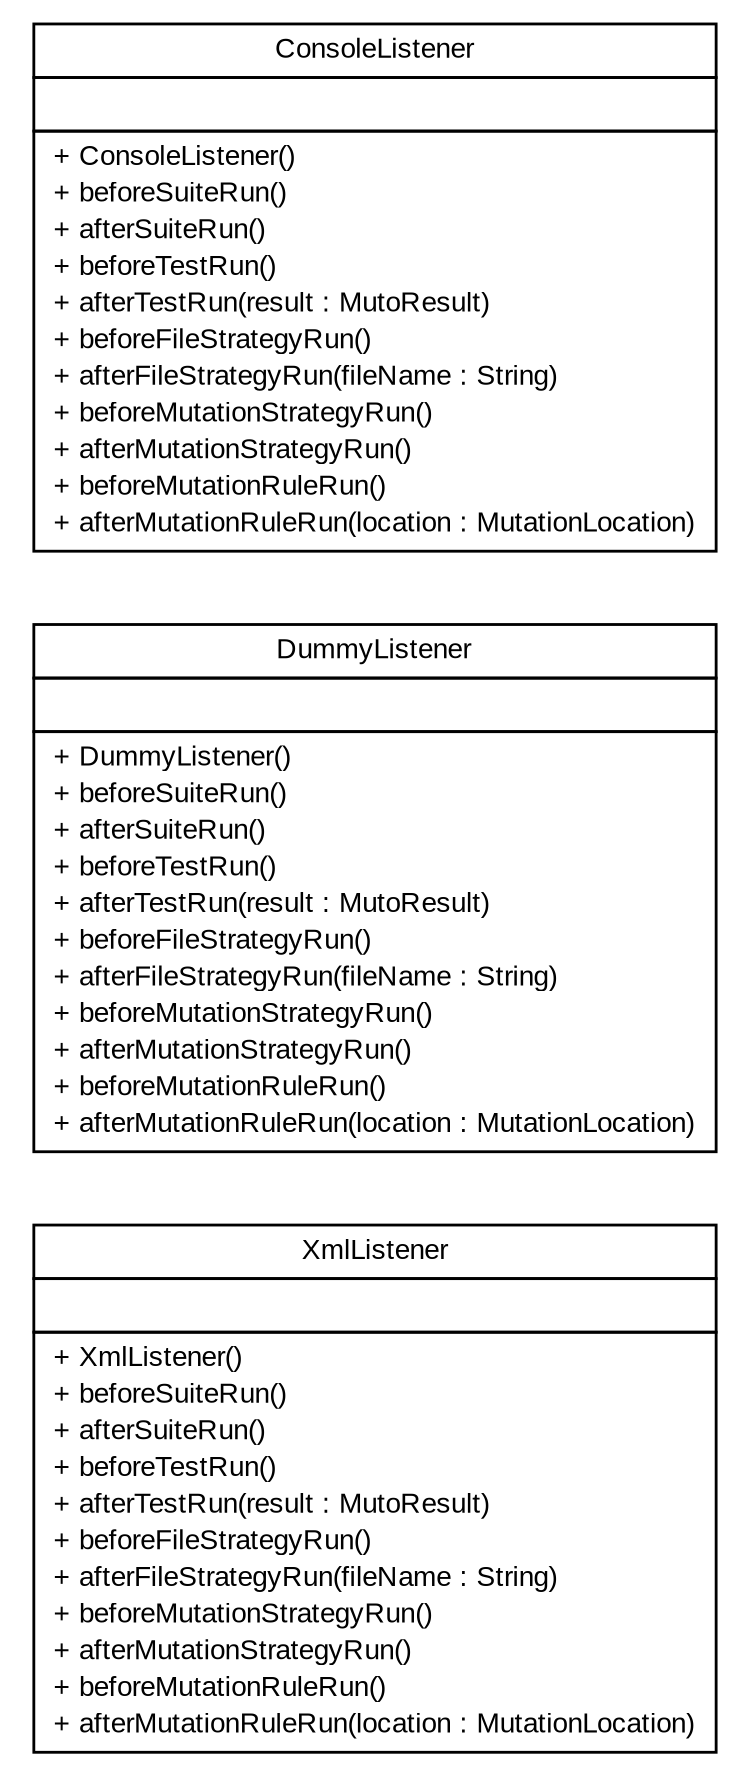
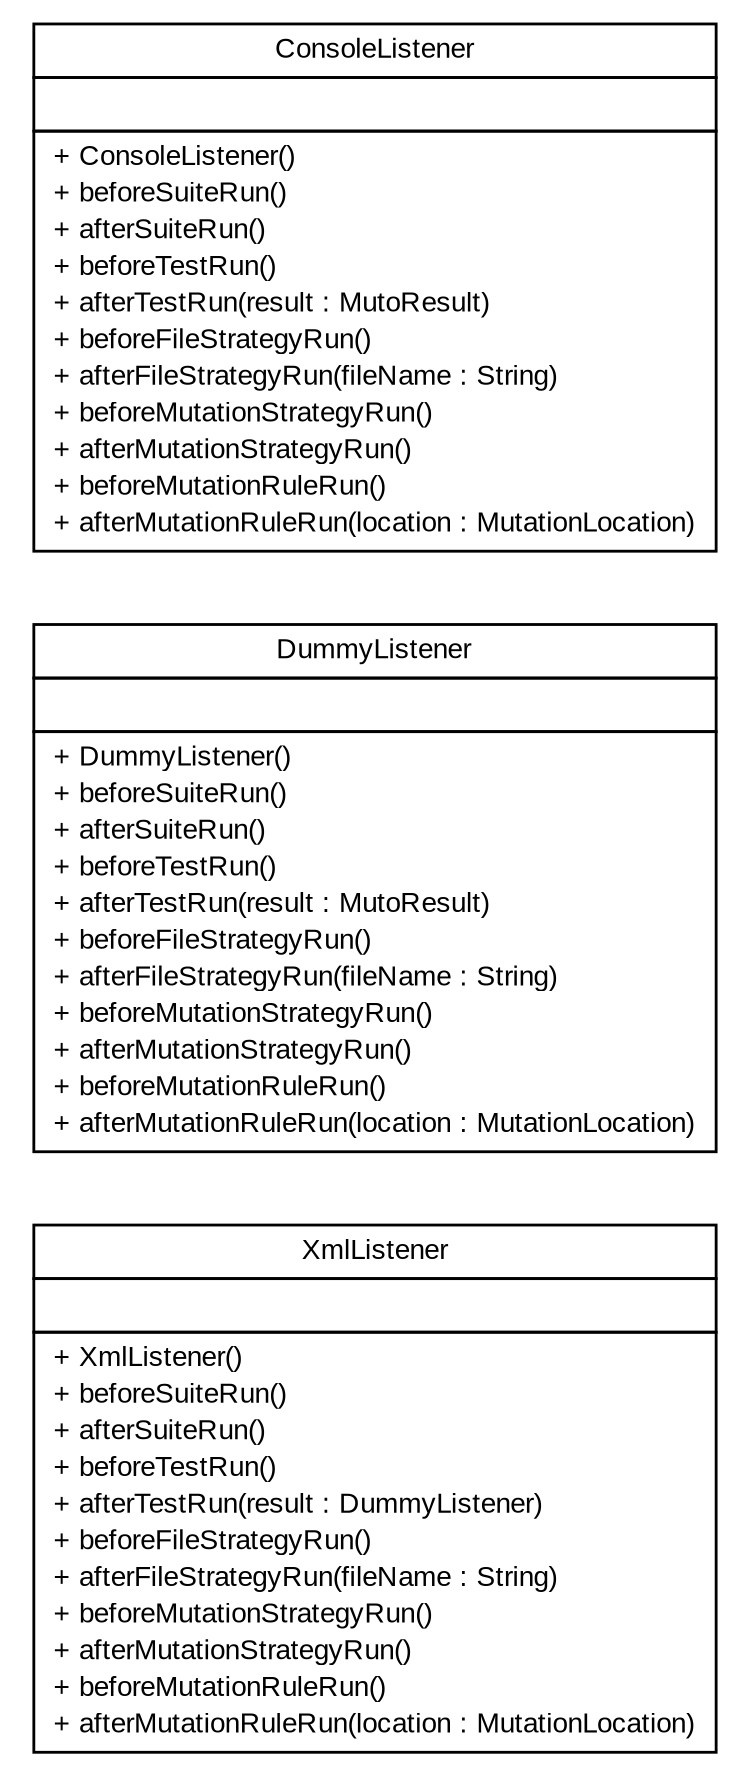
(272, 1504) -> (299, 1504)
